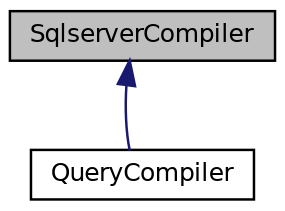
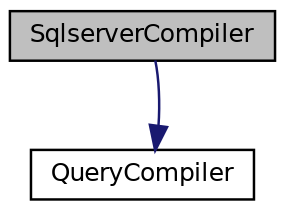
(126, 118) -> (159, 93)
